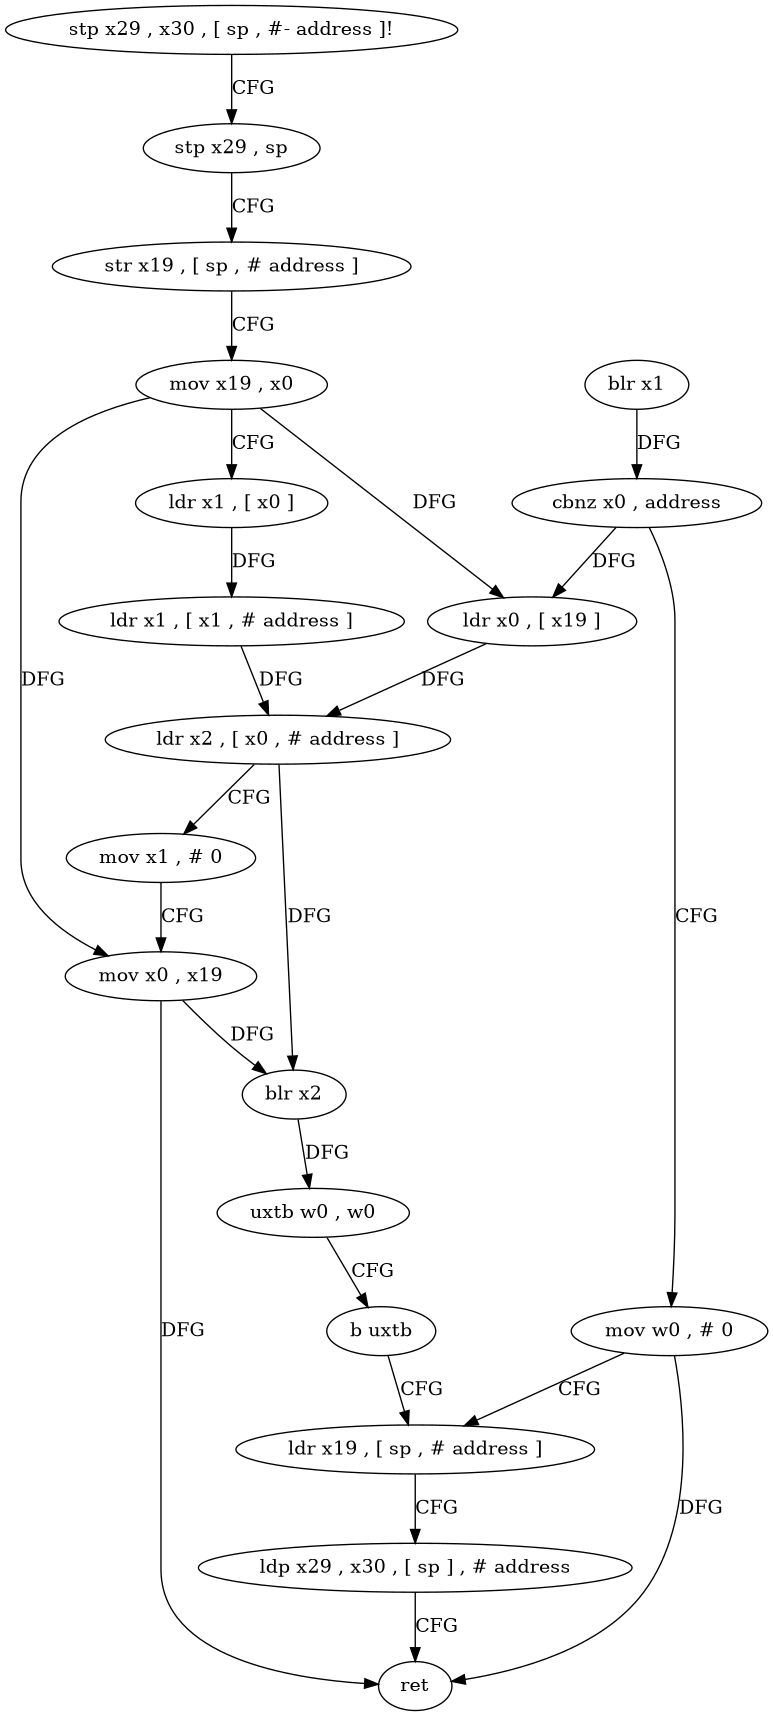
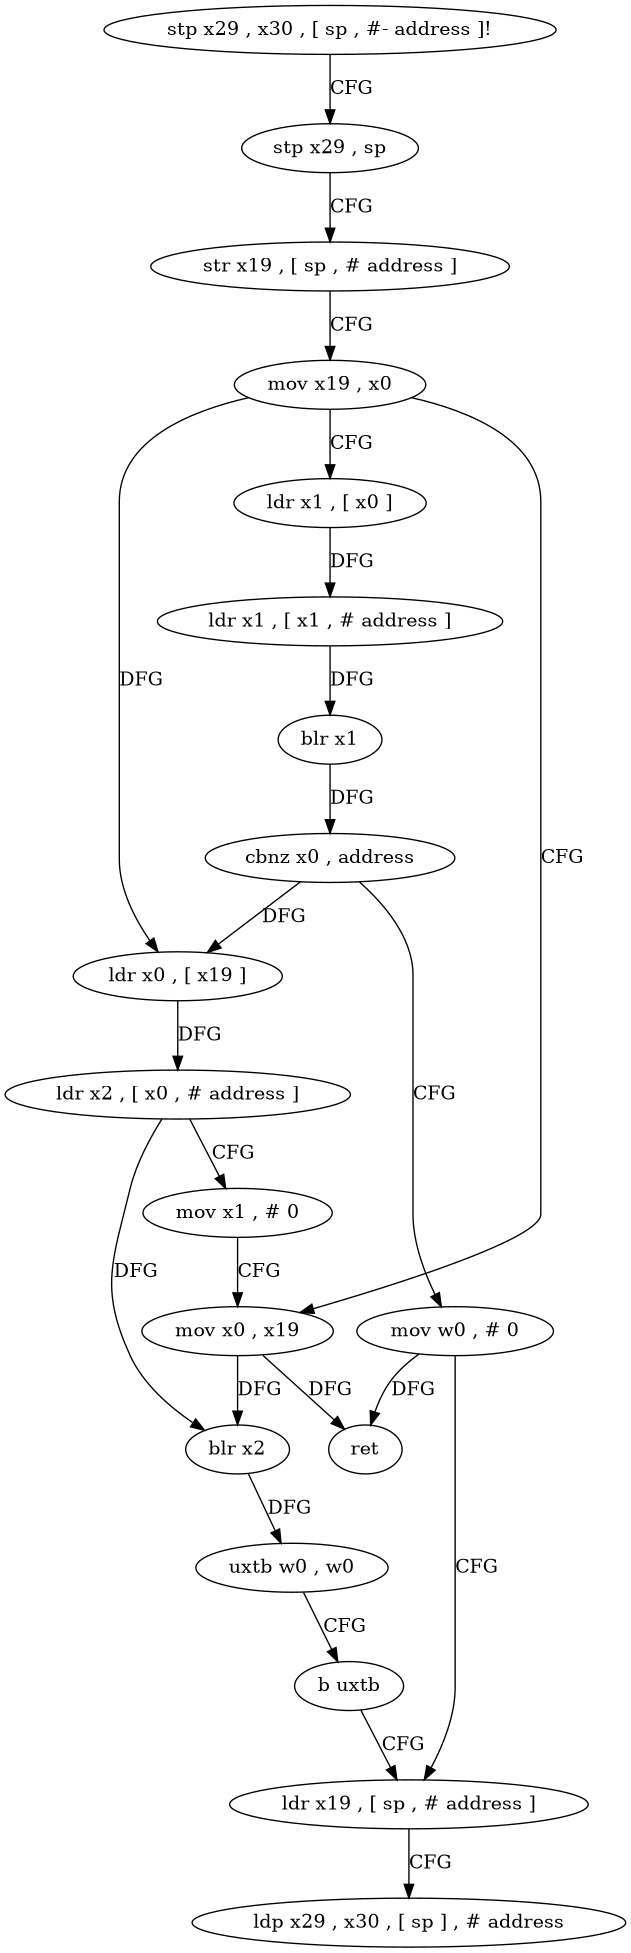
(252, 674) -> (330, 674)
(43, 681) -> (563, 858)
(415, 1620) -> none
